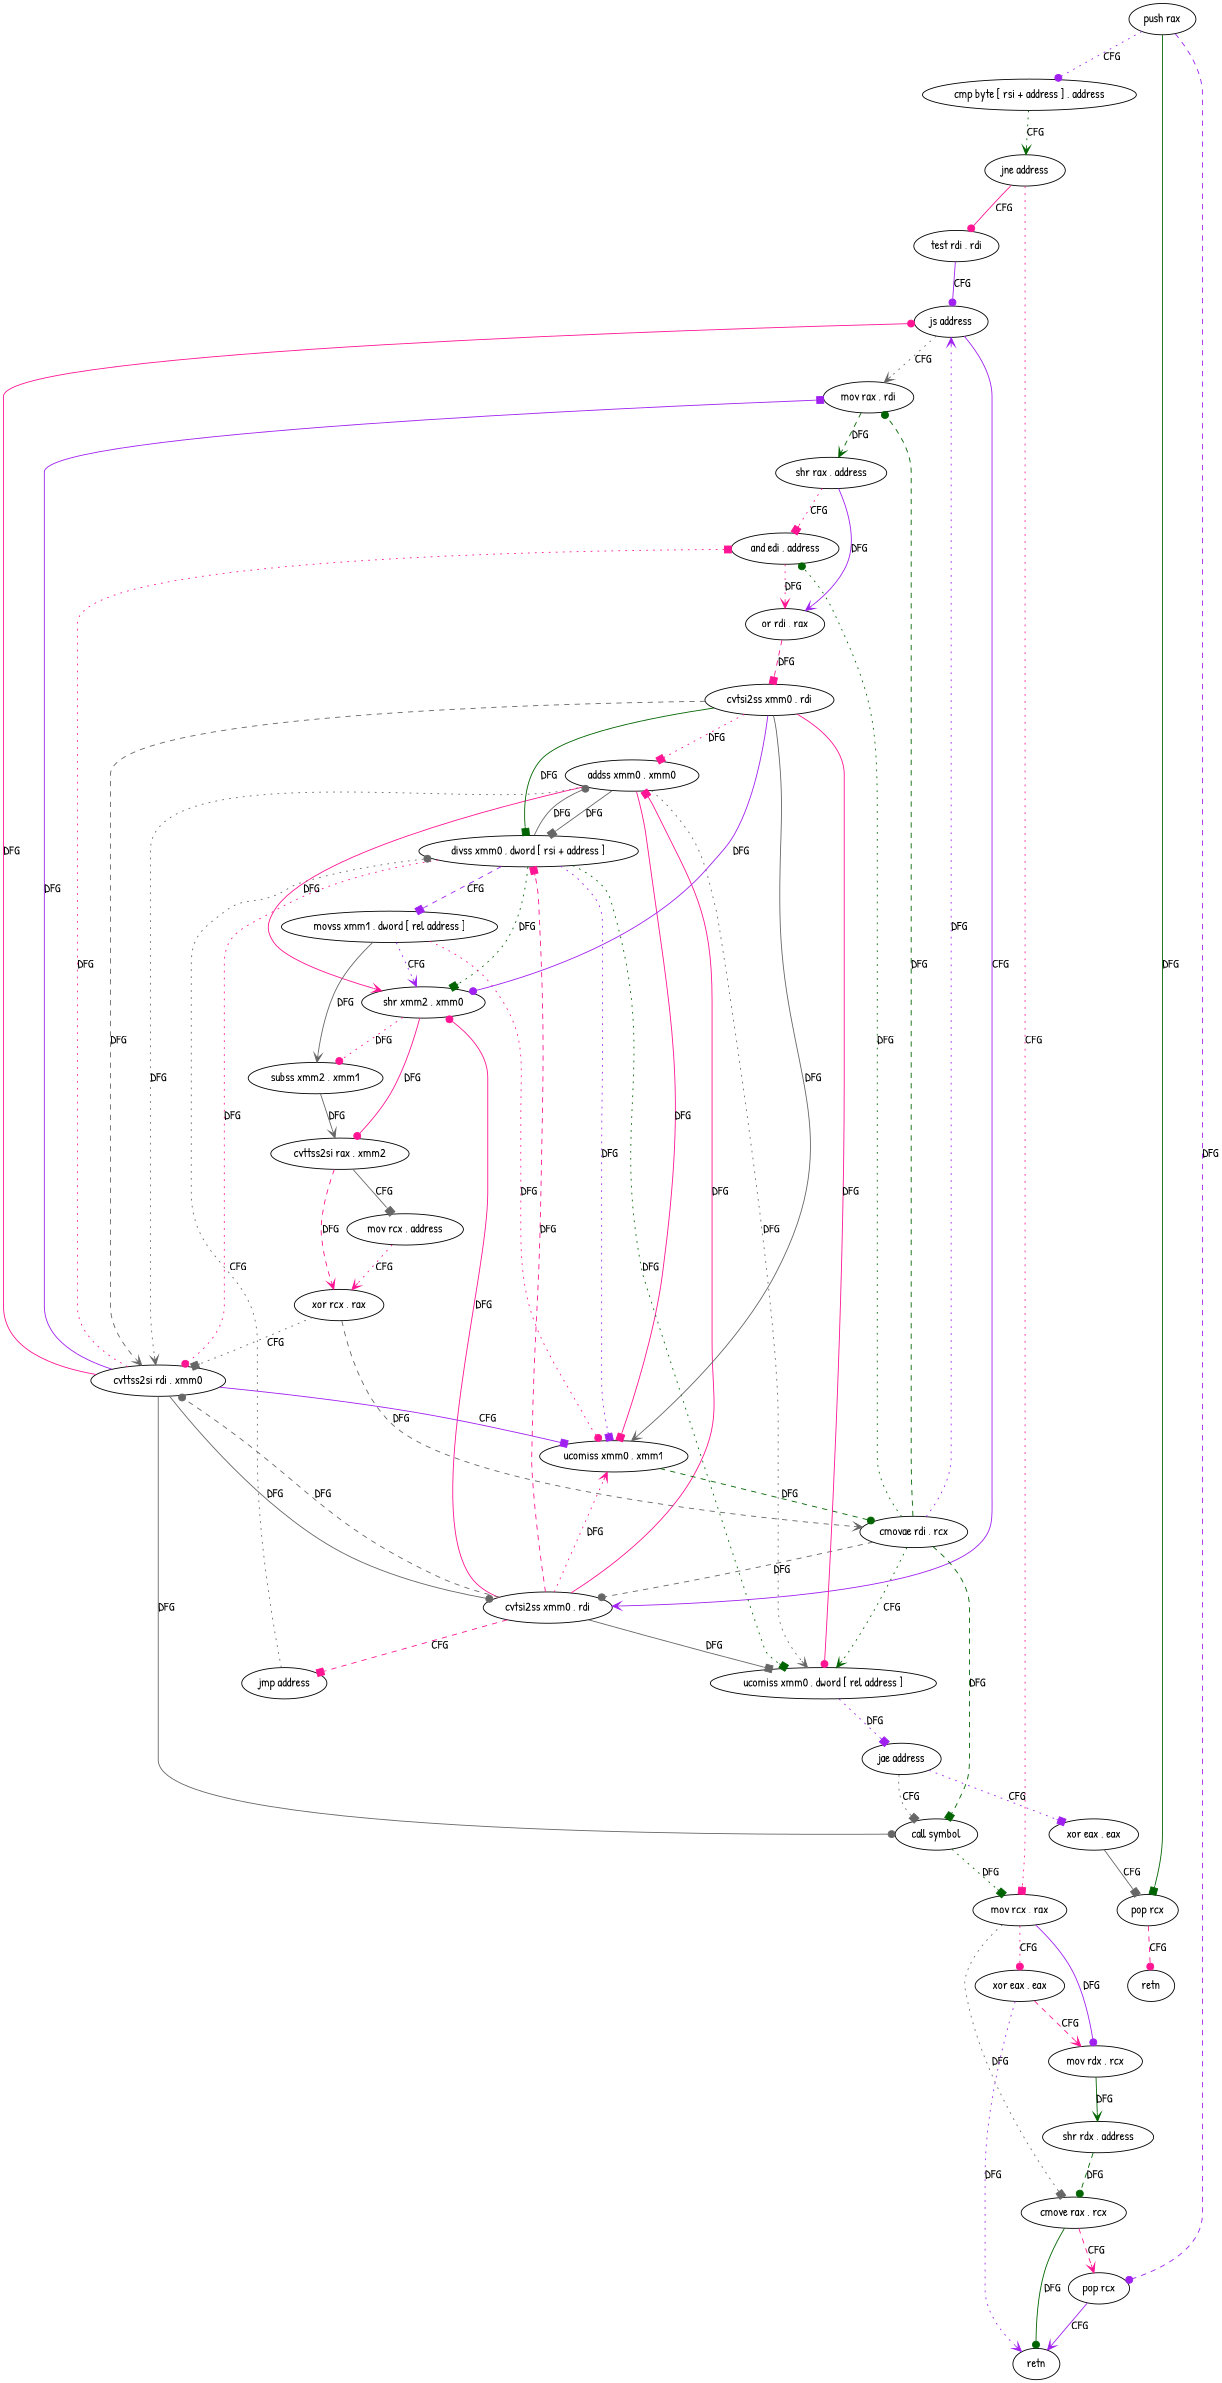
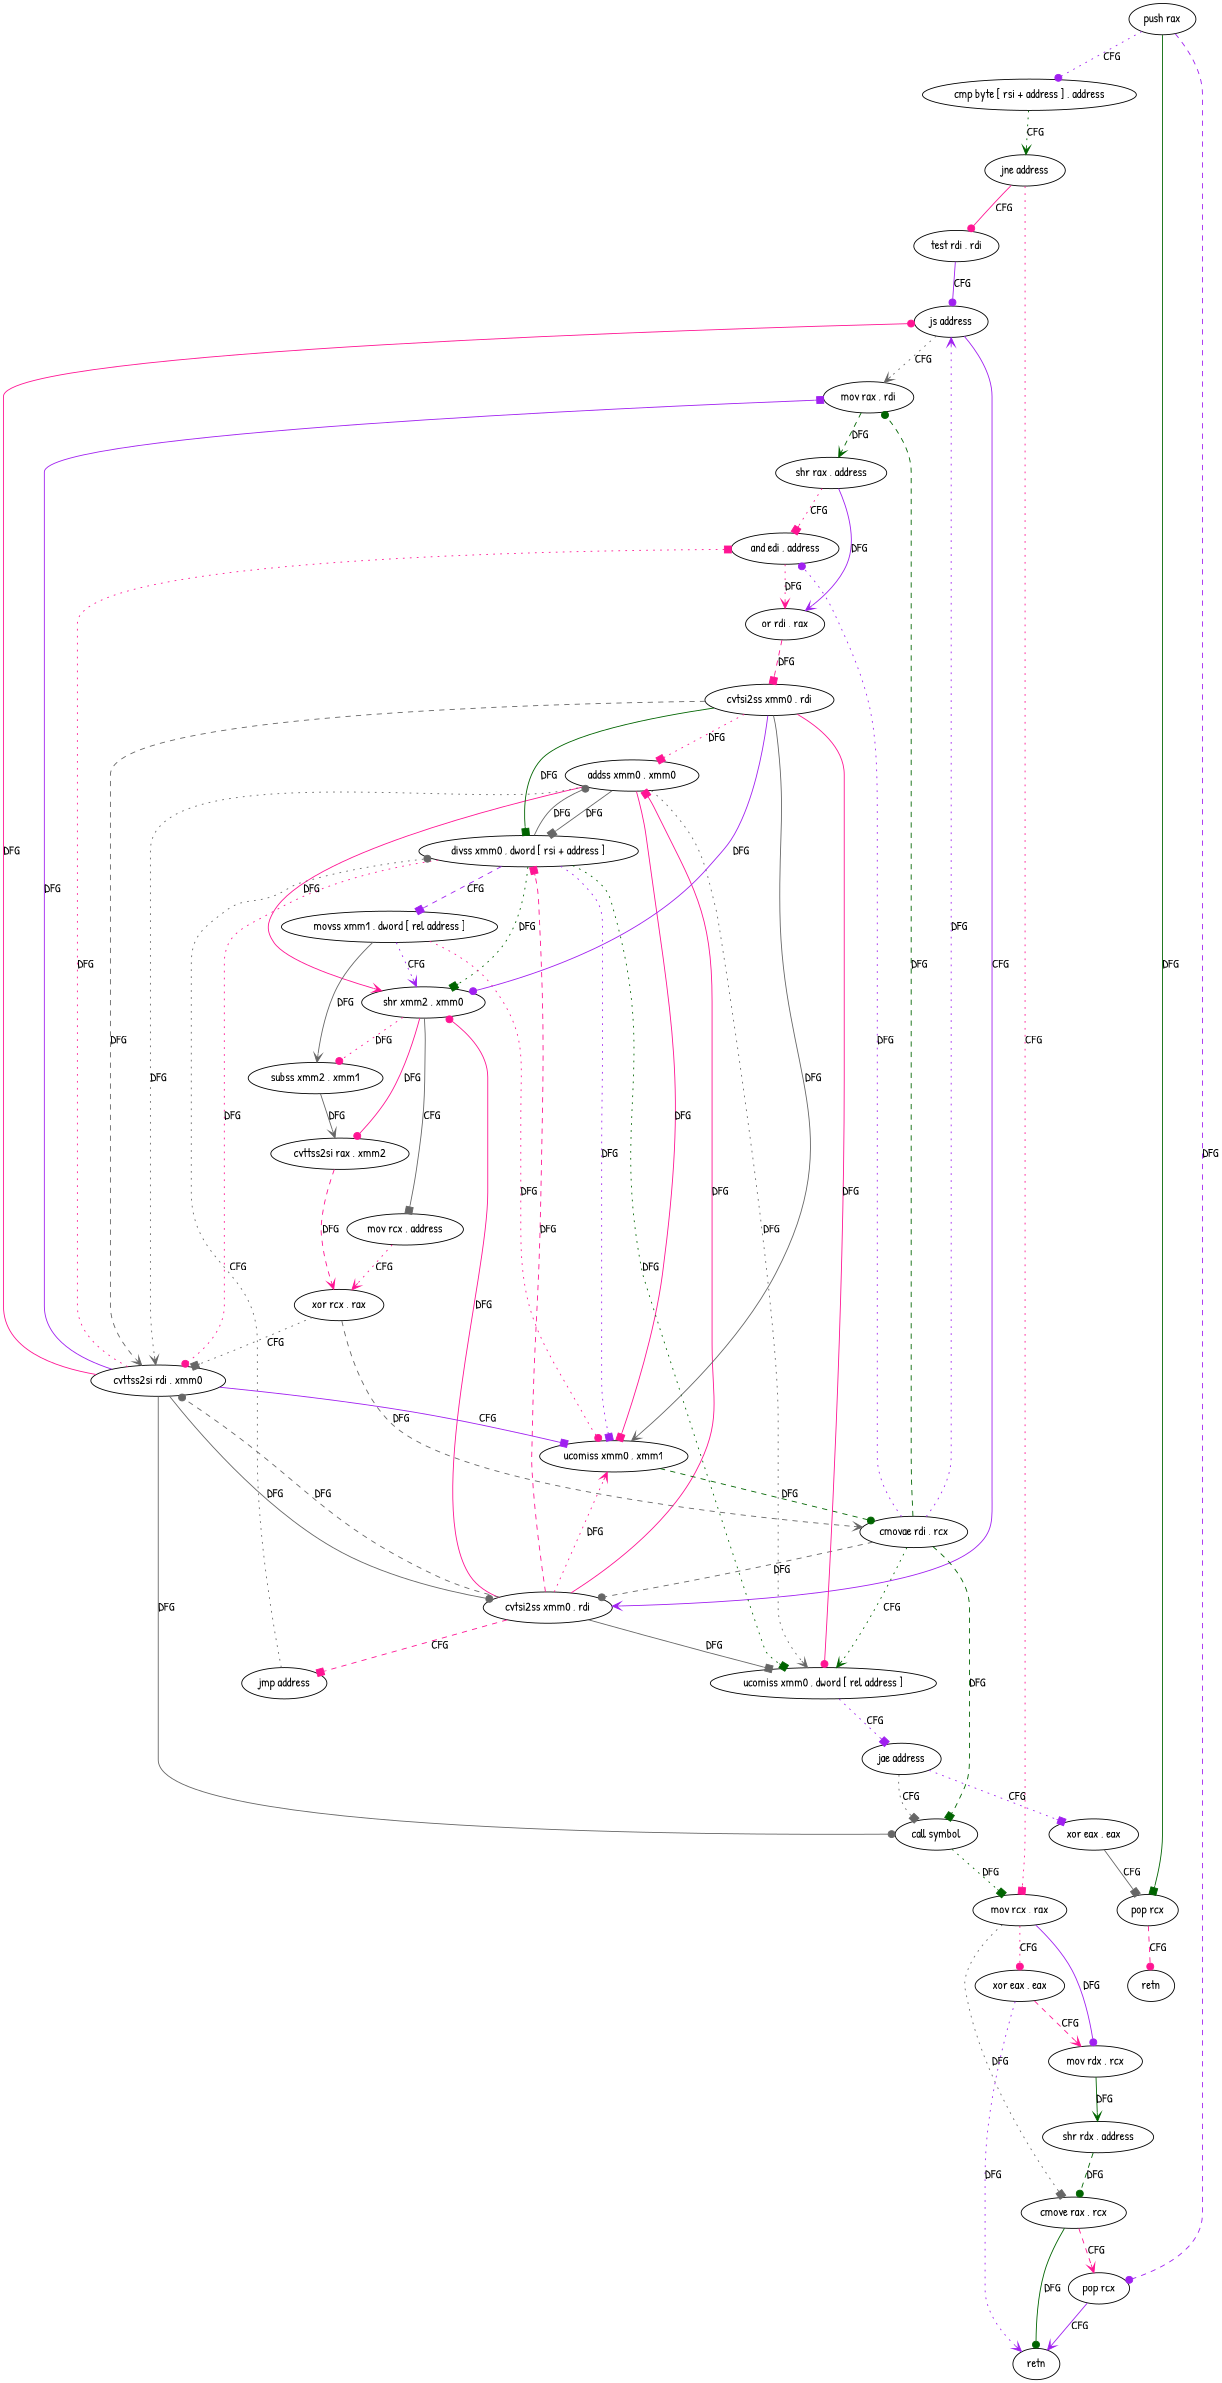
(877, 1038) -> (877, 1038)
(370, 1188) -> (423, 1112)
(875, 1721) -> (875, 1721)
